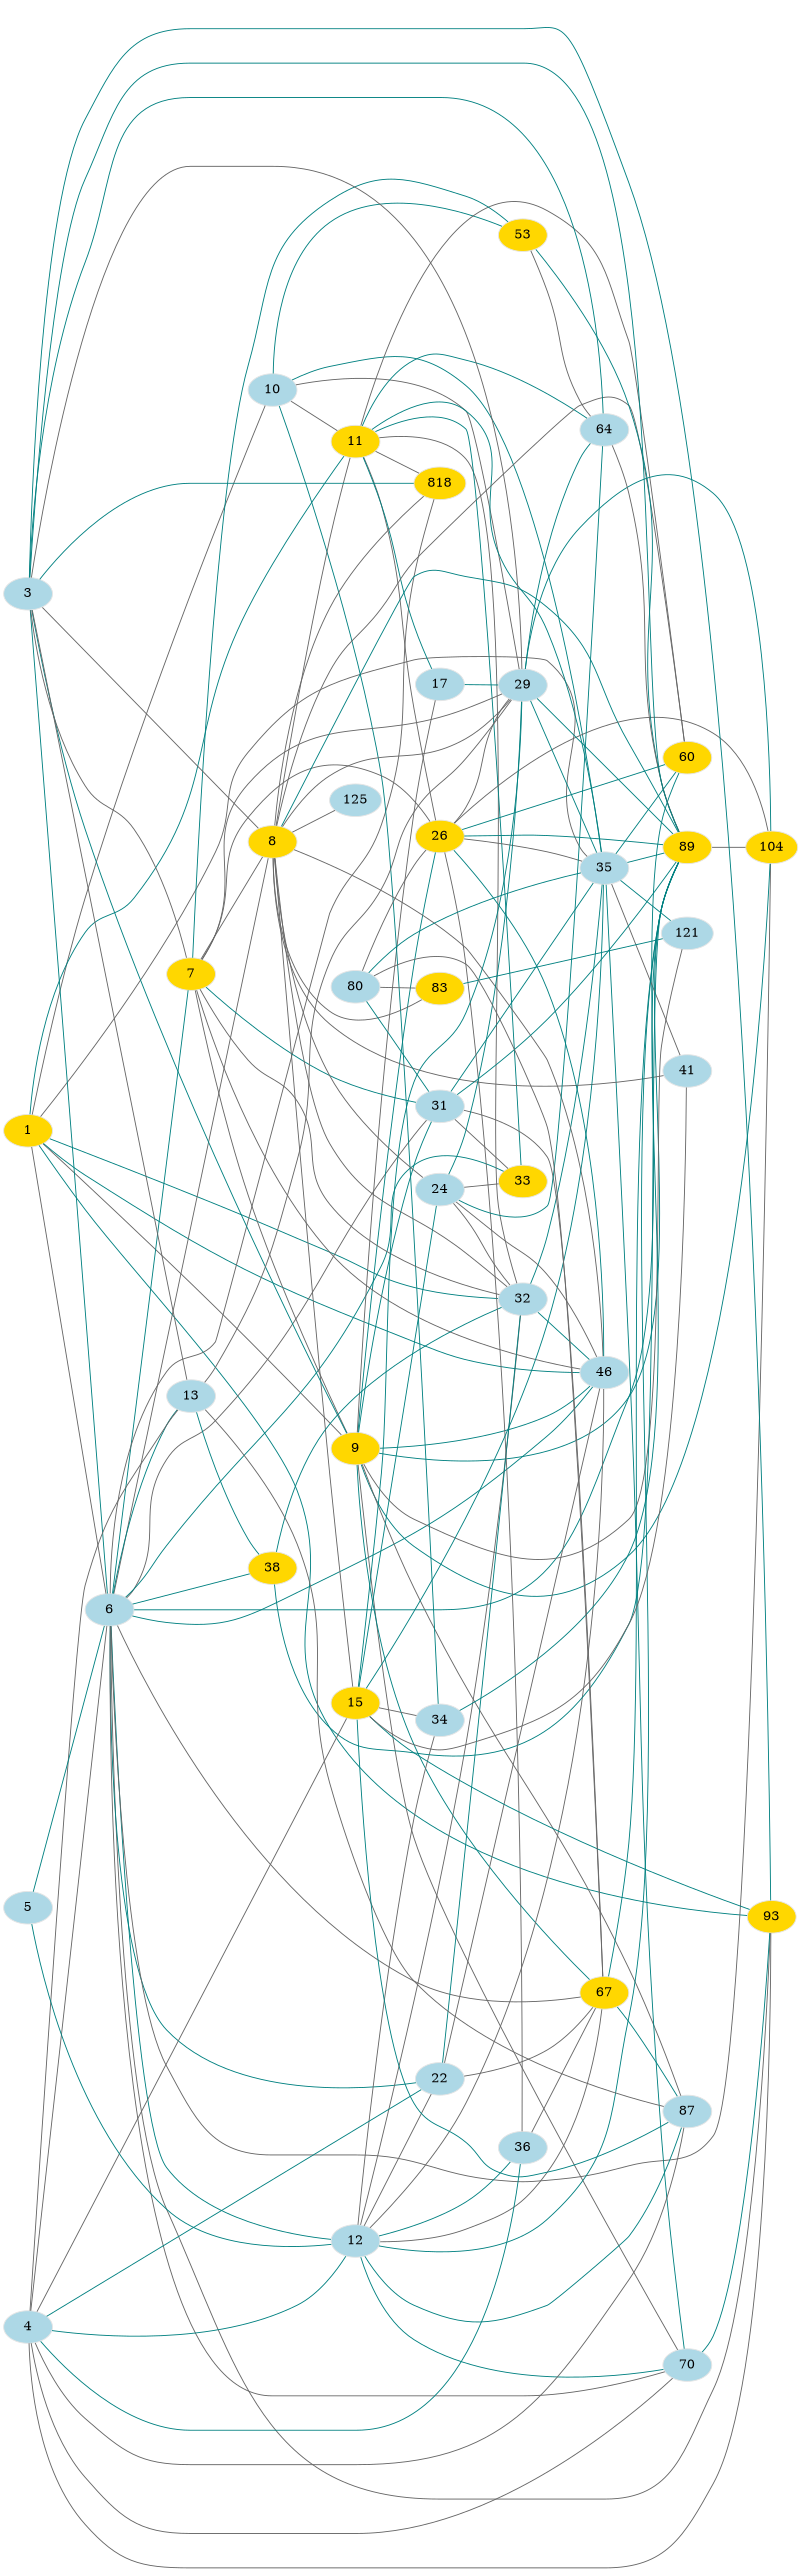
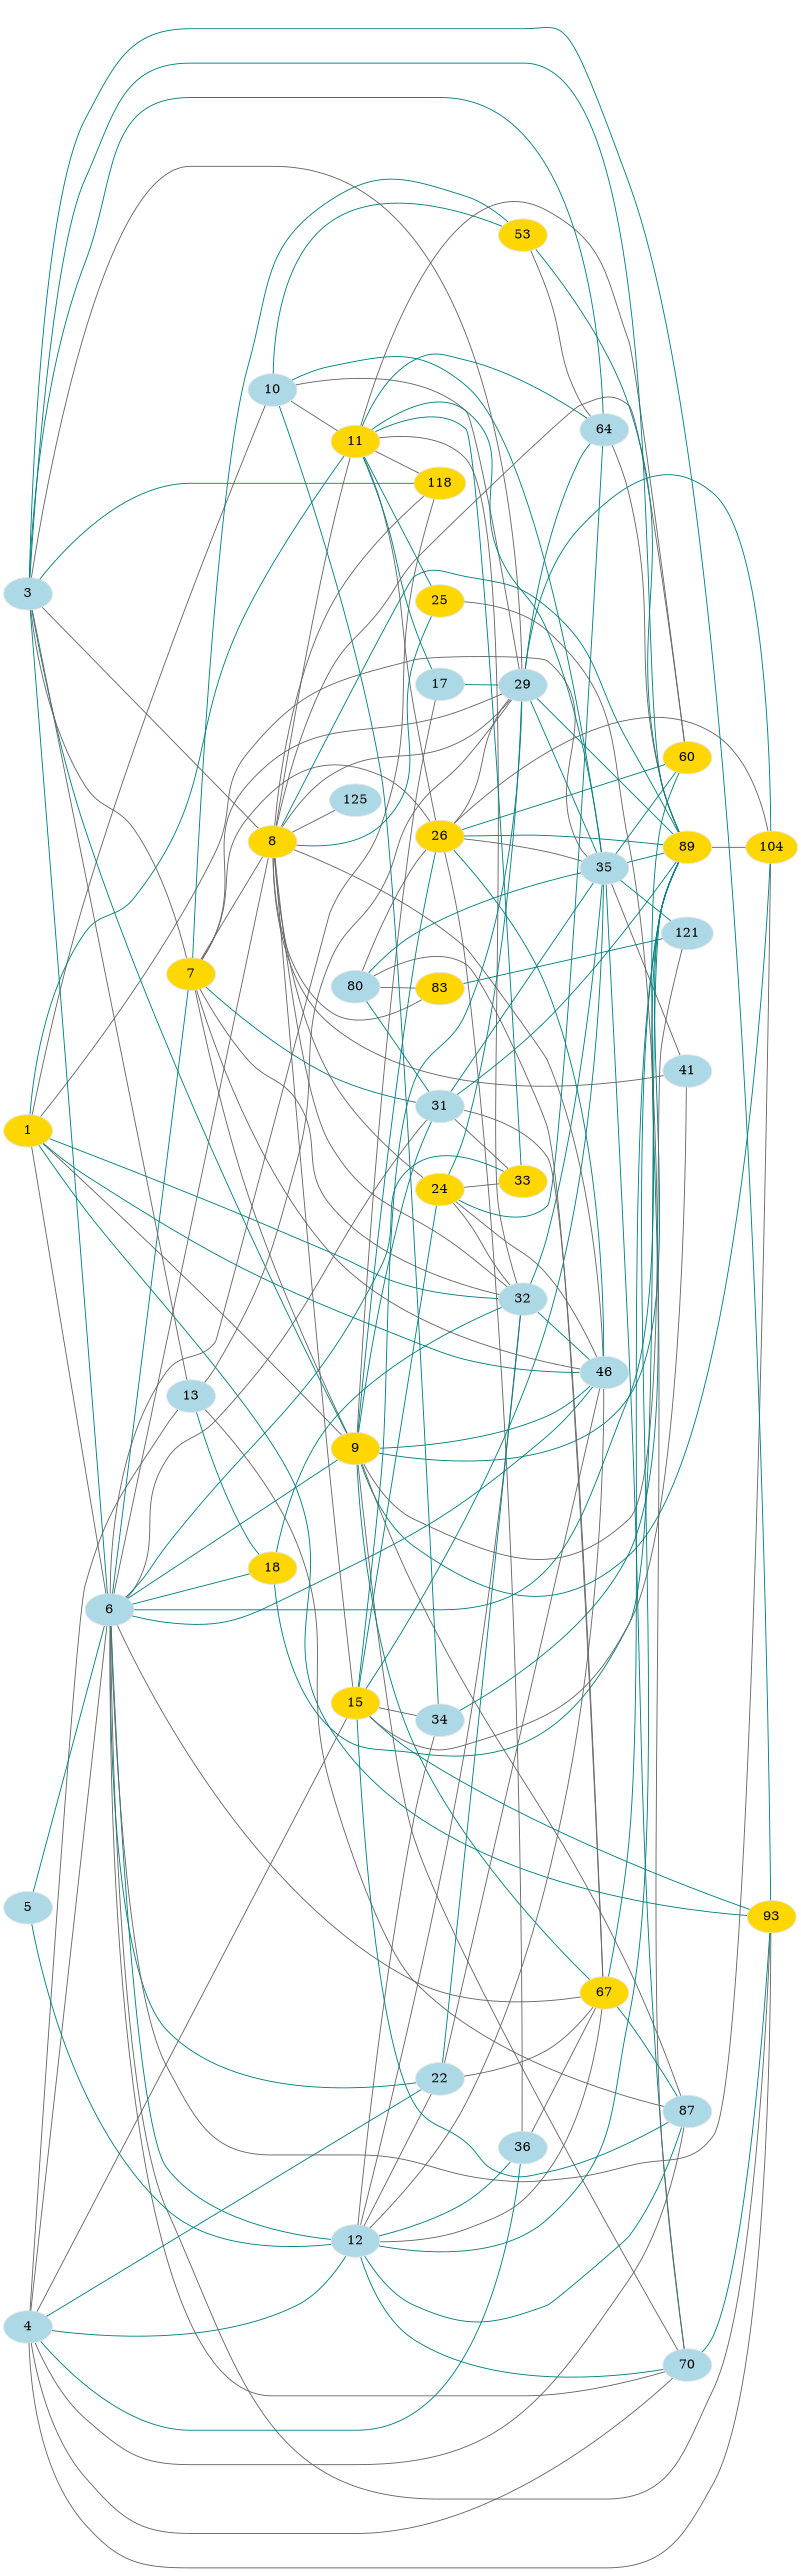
(440, 483) -> (440, 483)
none -> (440, 601)
(440, 1190) -> (440, 1190)
(145, 1475) -> (233, 1529)
(273, 1568) -> (273, 1568)
